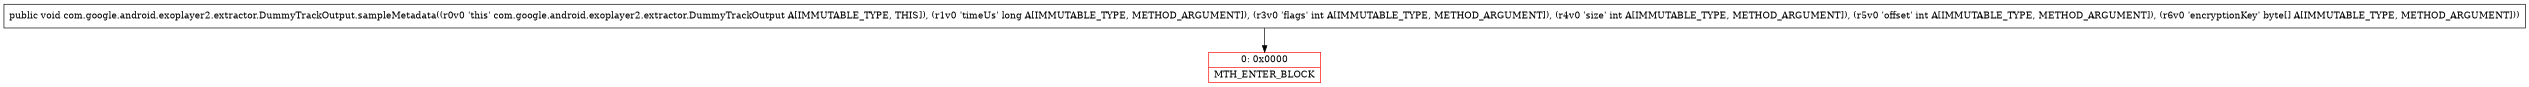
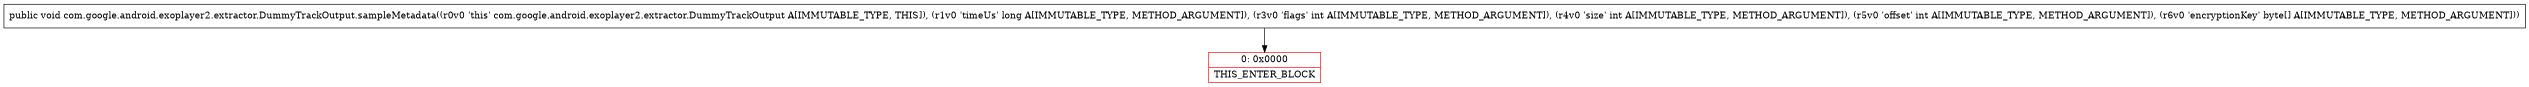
(1265, 75) -> (1265, 75)
